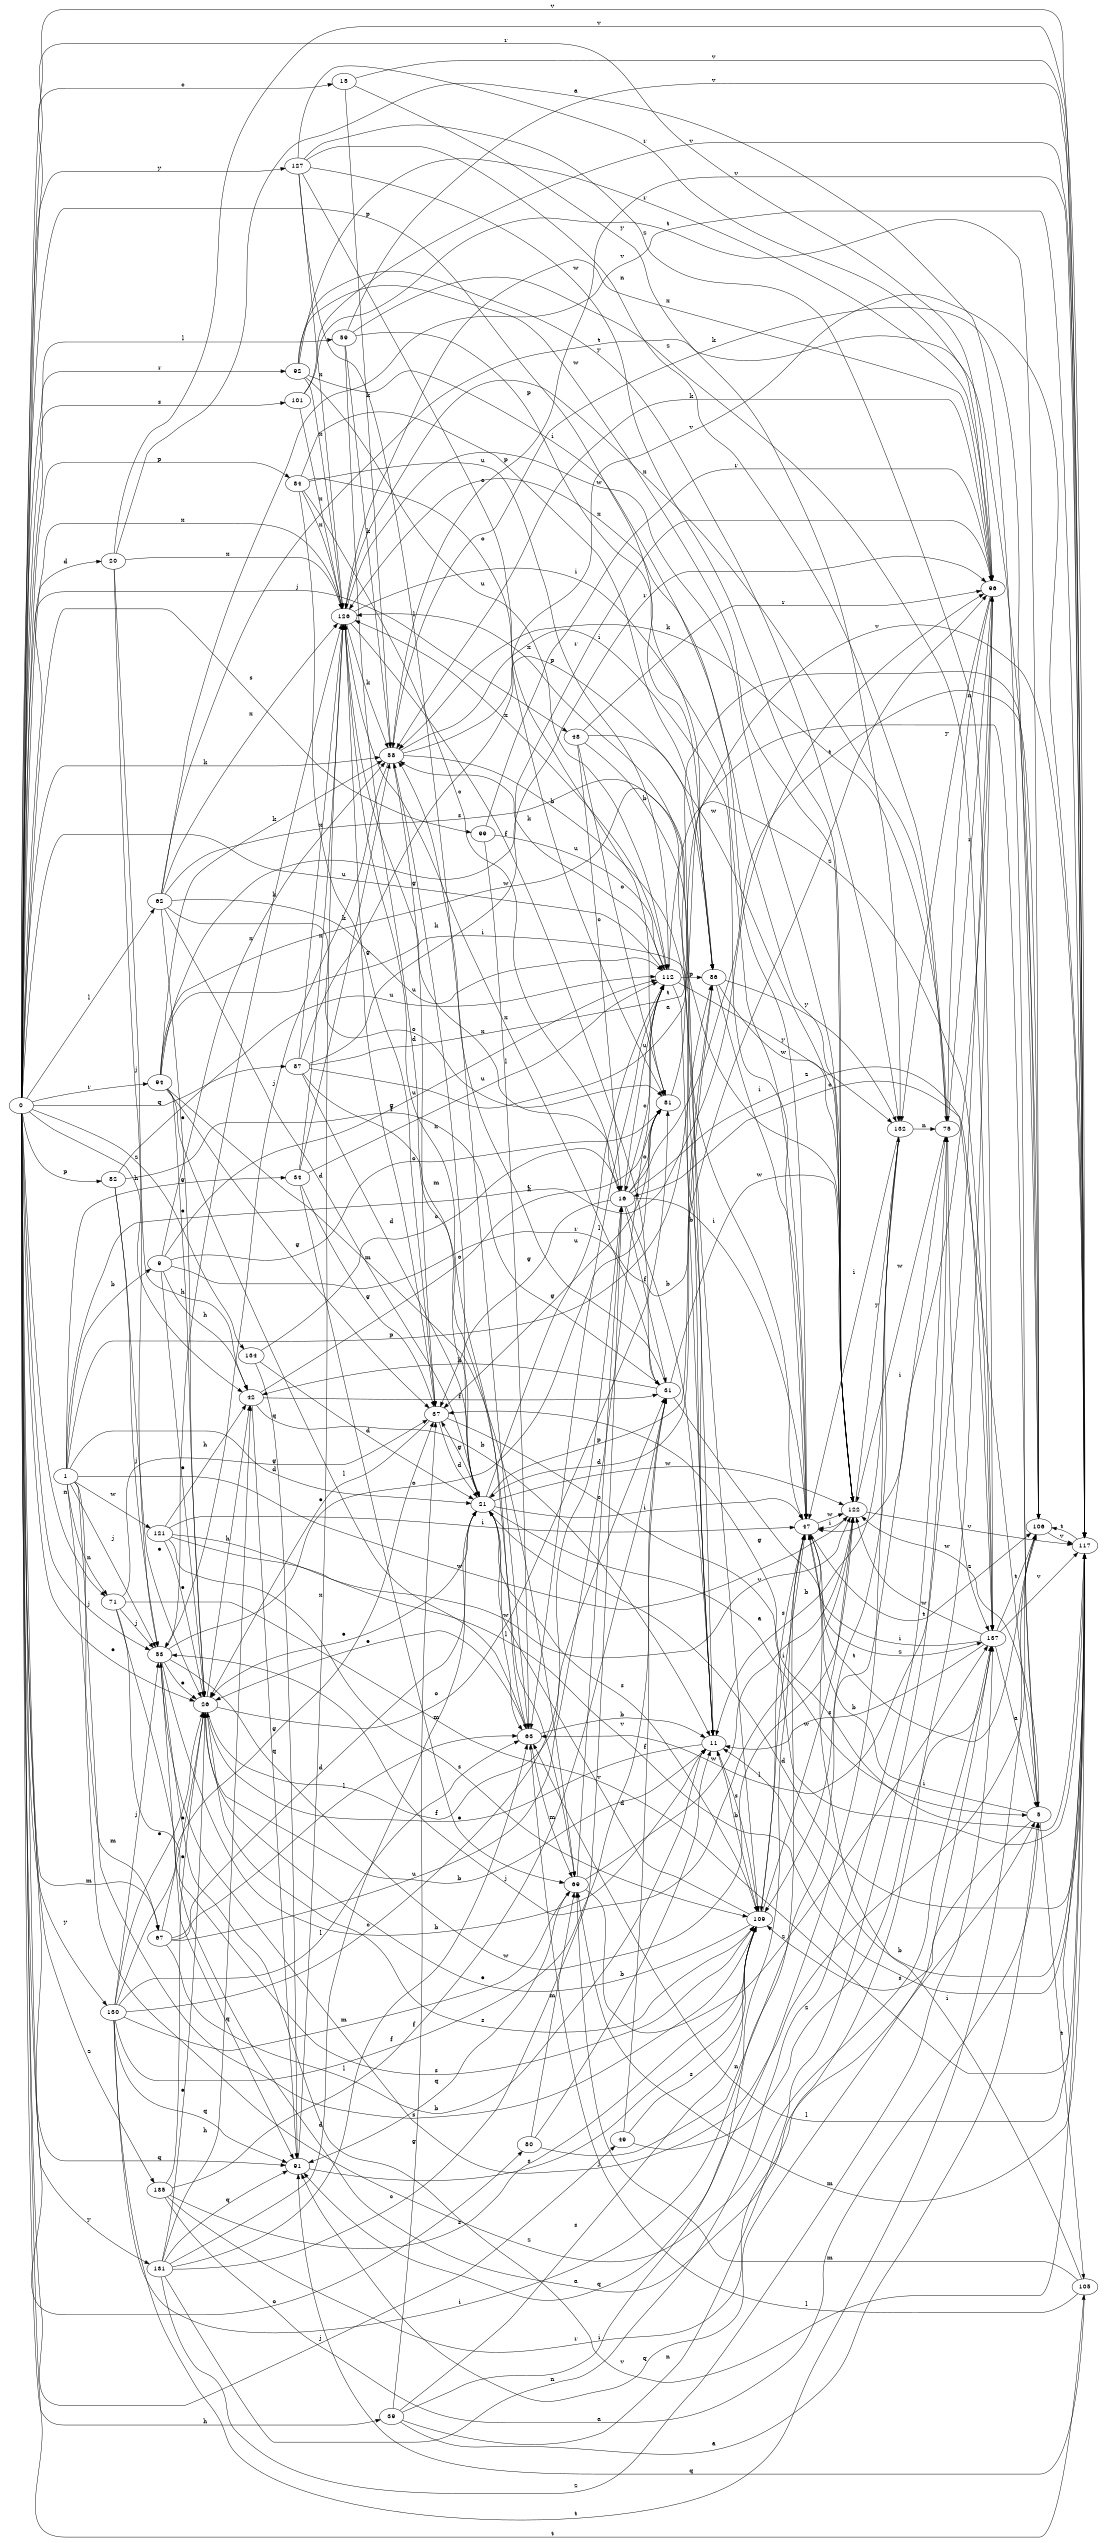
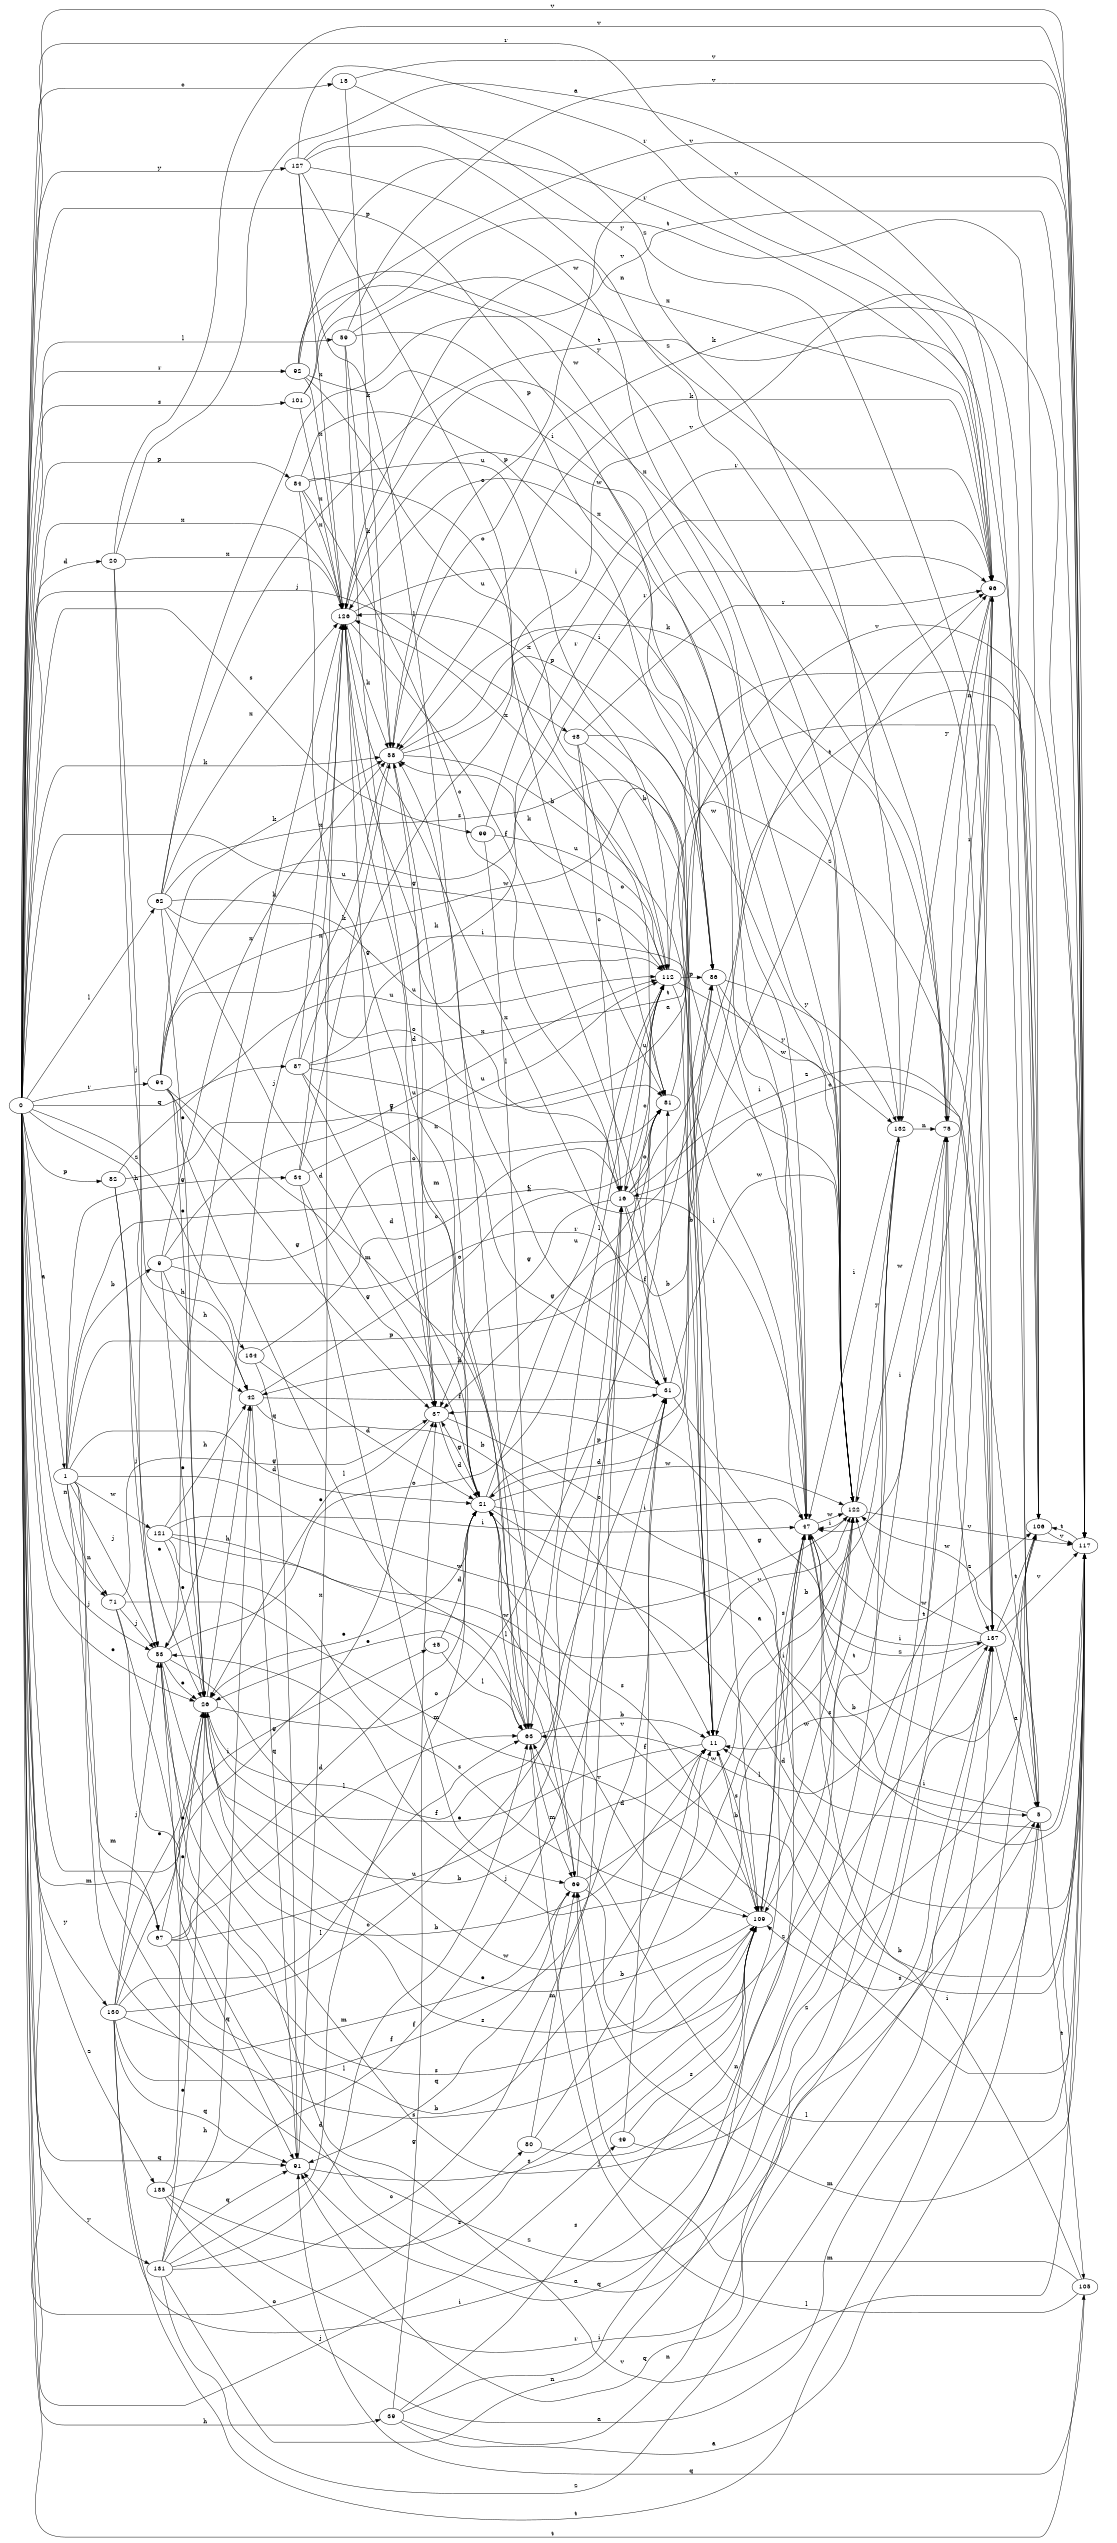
none -> (43, 1289)
none -> (437, 1645)
